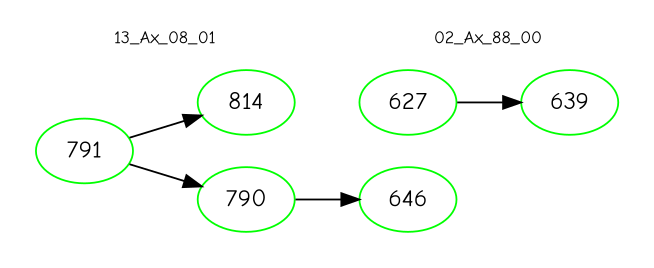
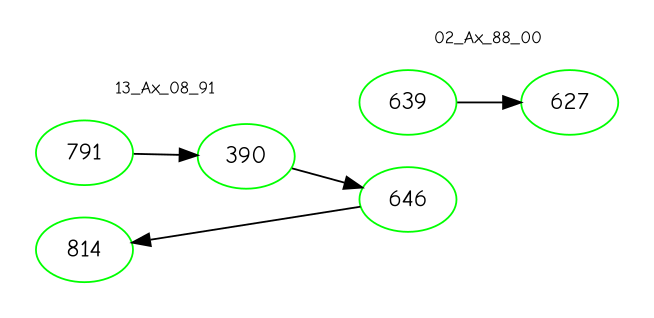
(165, 39) -> (165, 89)
(480, 102) -> (480, 102)
(157, 129) -> (255, 223)
(246, 199) -> (246, 156)
